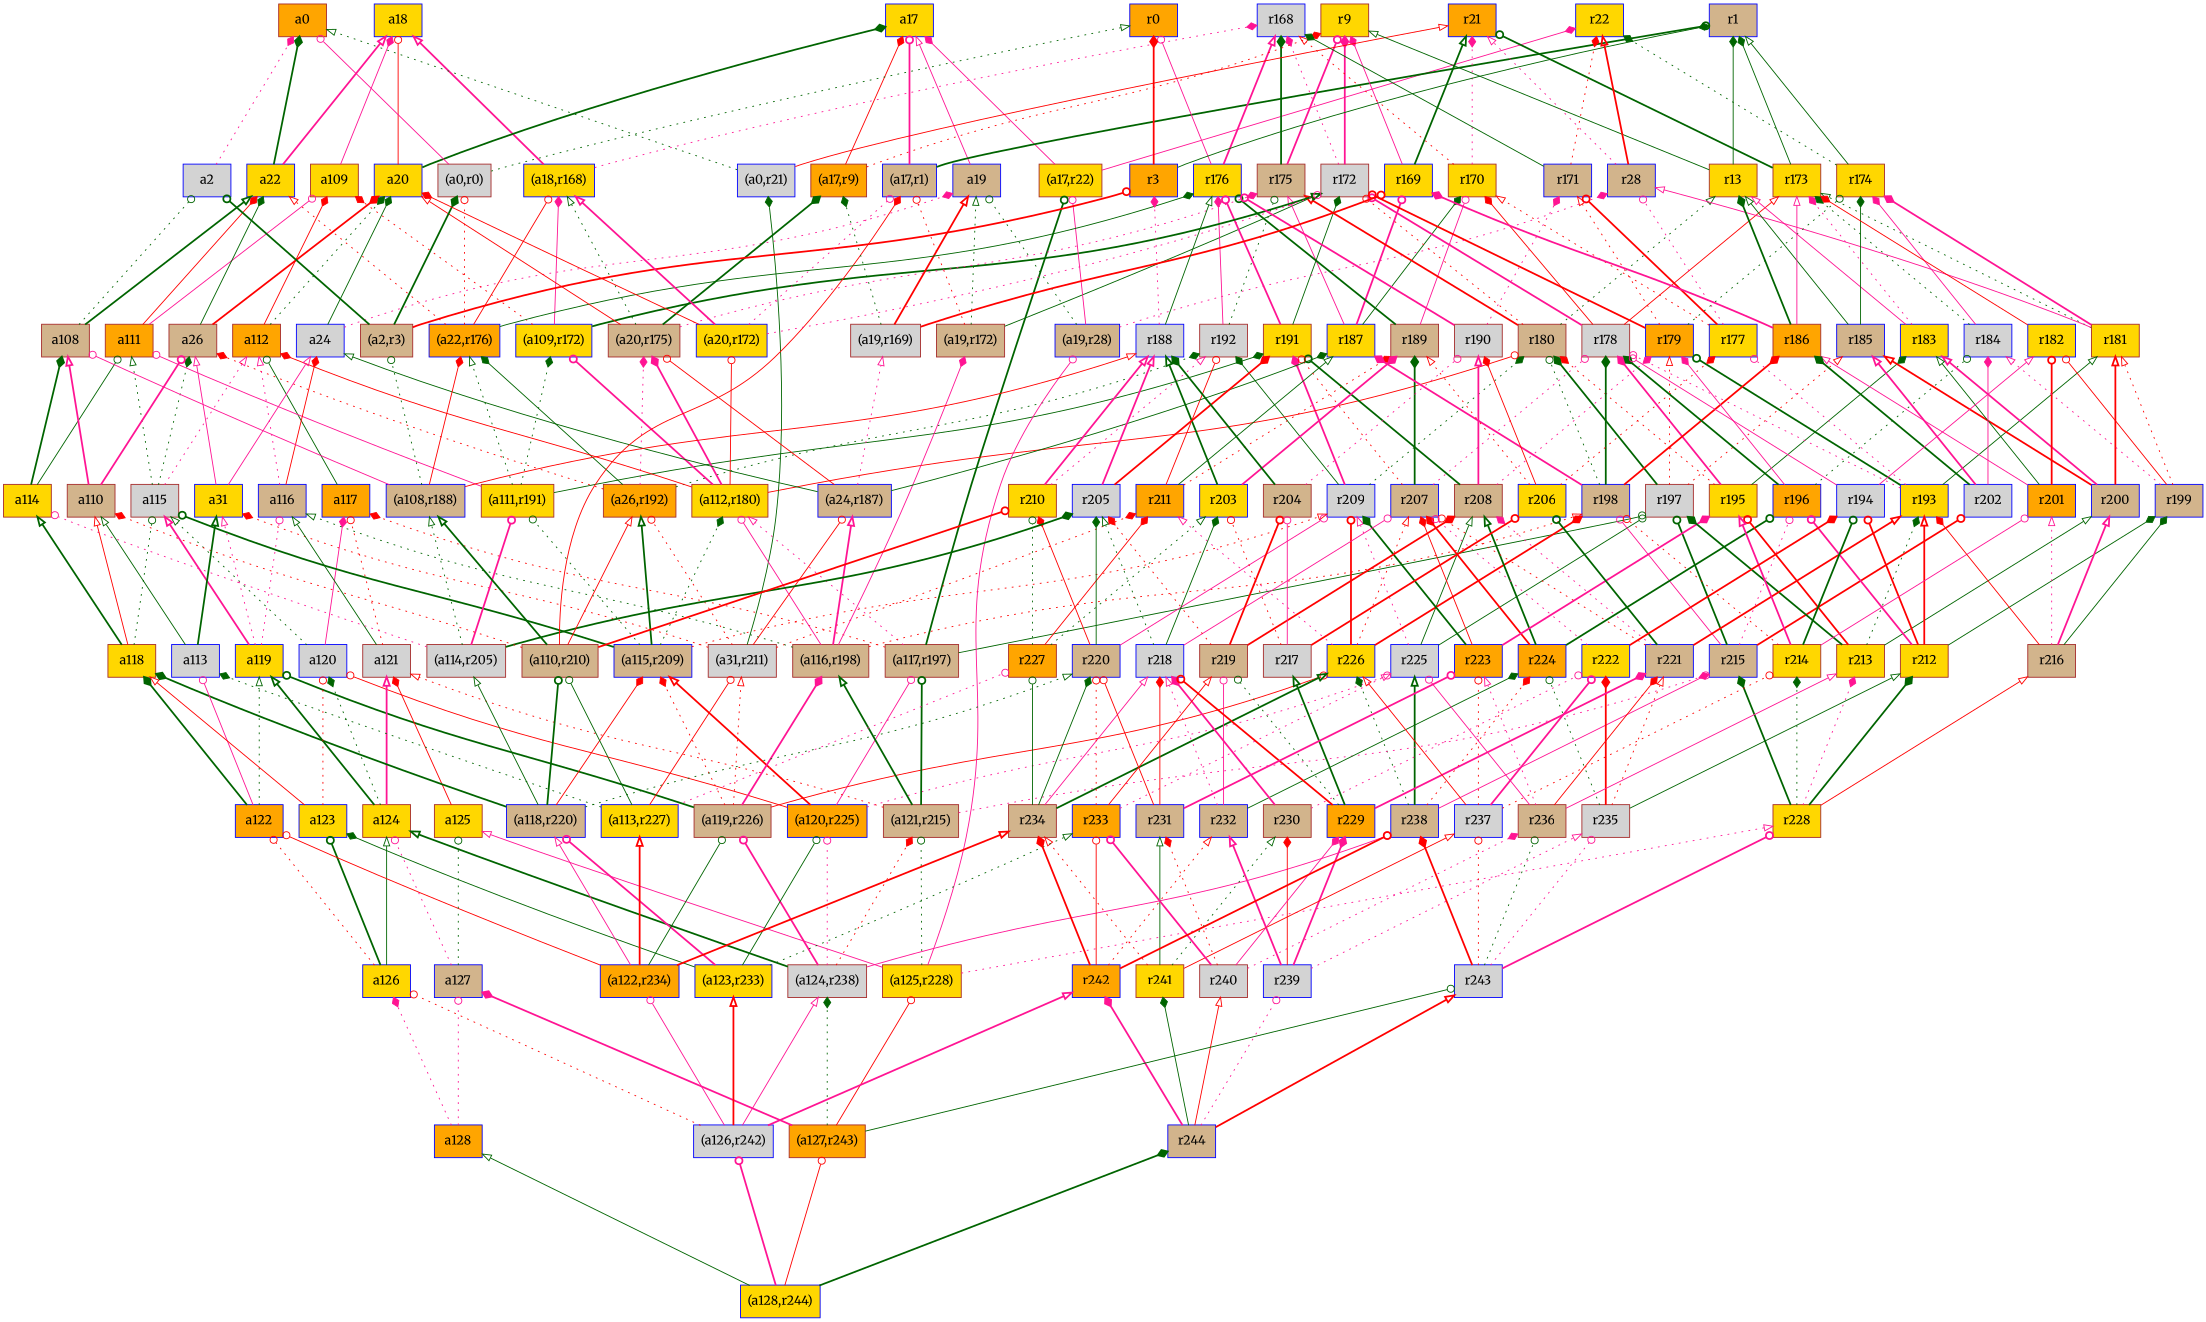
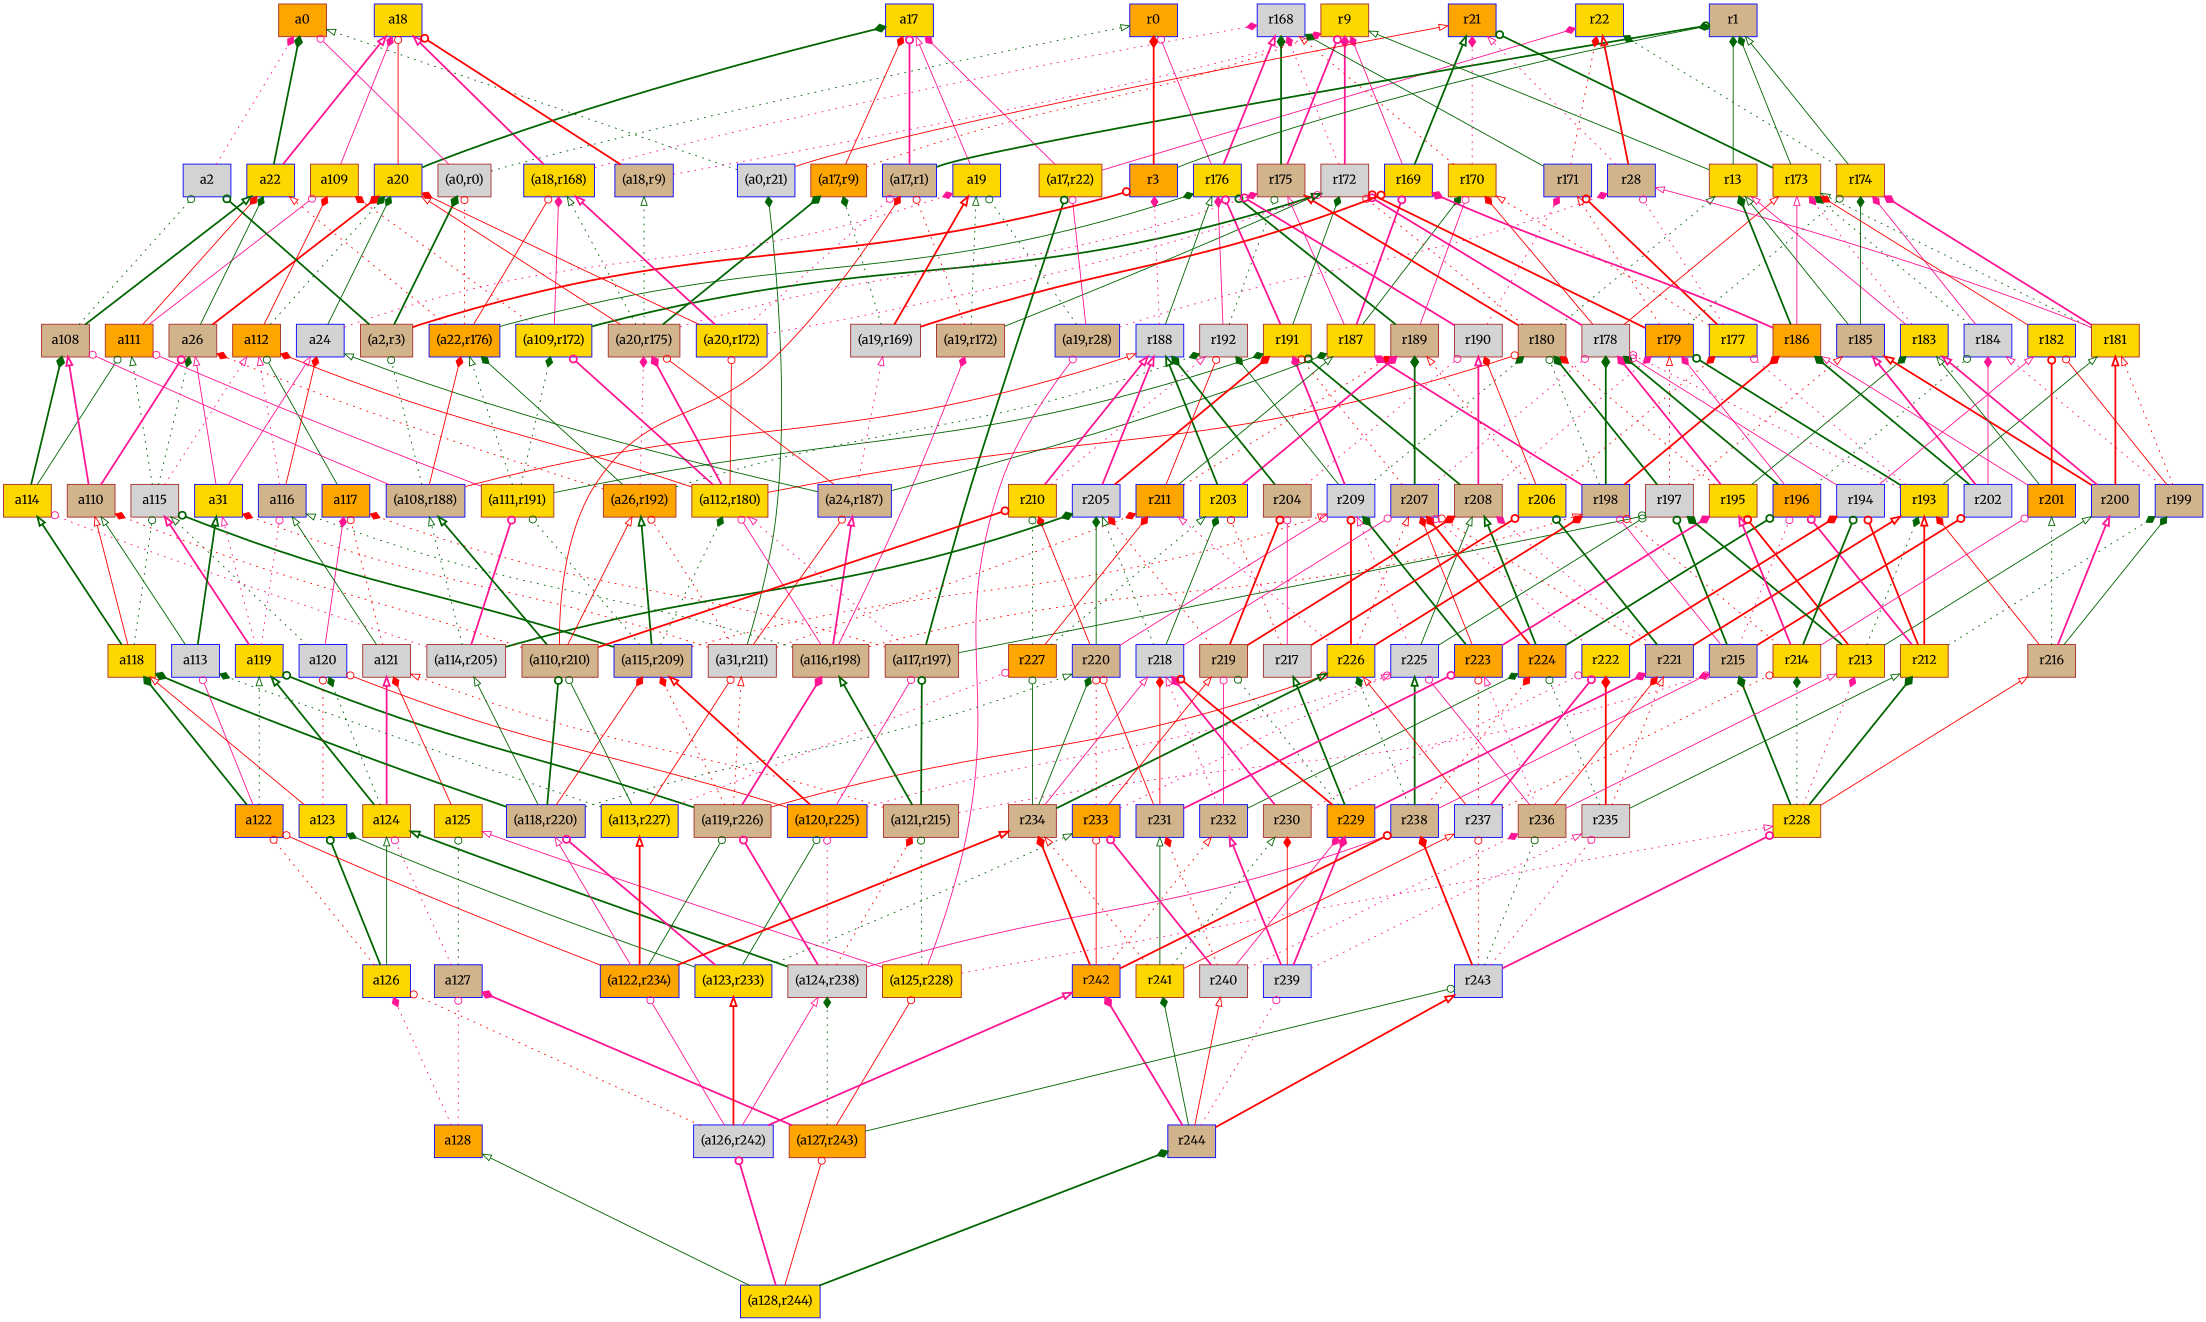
none -> (644, 180)
(977, 180) -> (977, 180)
(1351, 341) -> (1351, 341)
(2042, 587) -> (2042, 587)
(2052, 588) -> (2052, 588)
